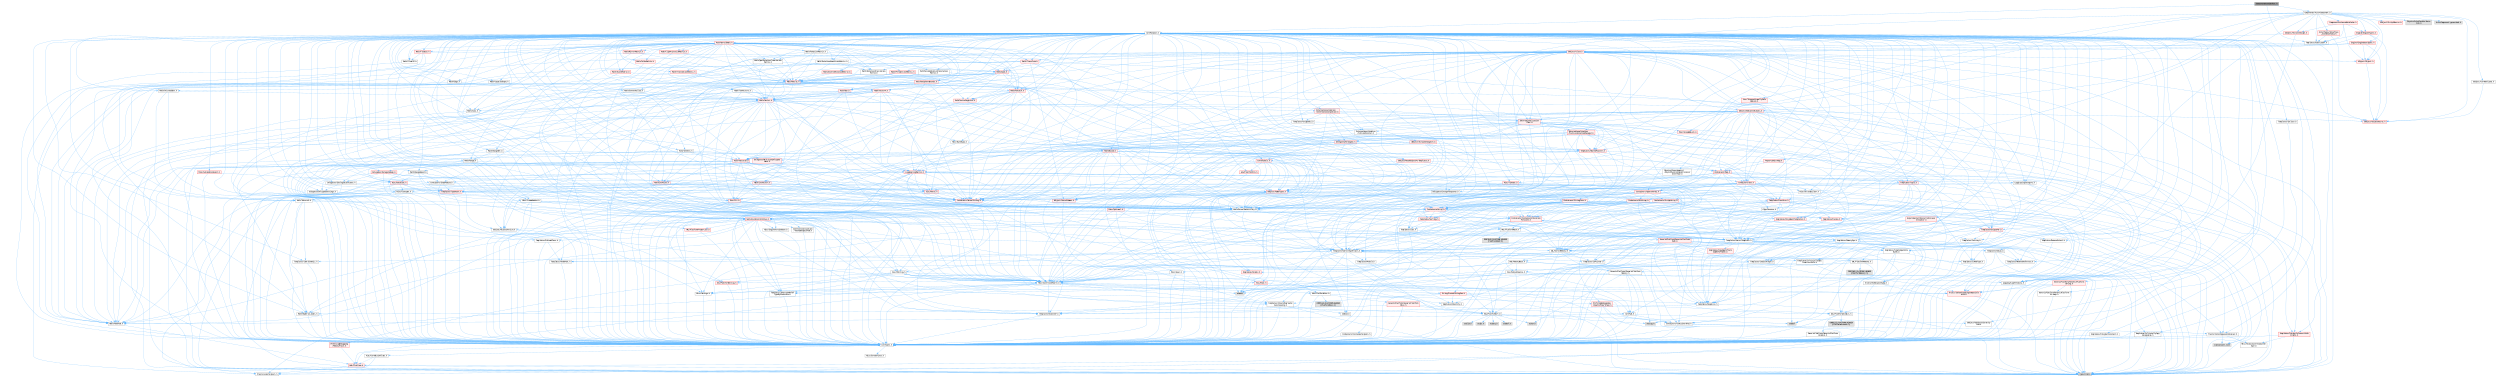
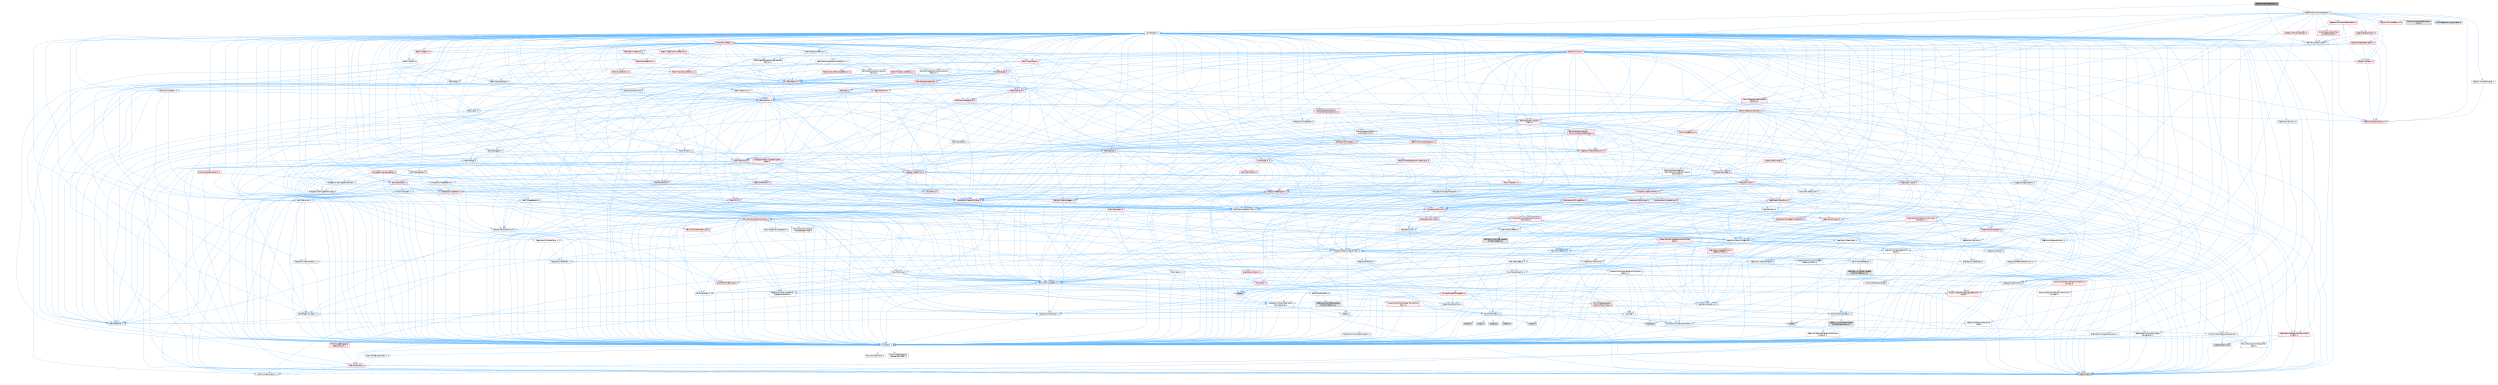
none -> (898, 356)
